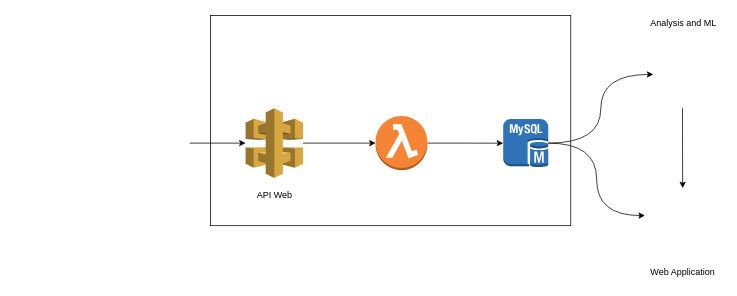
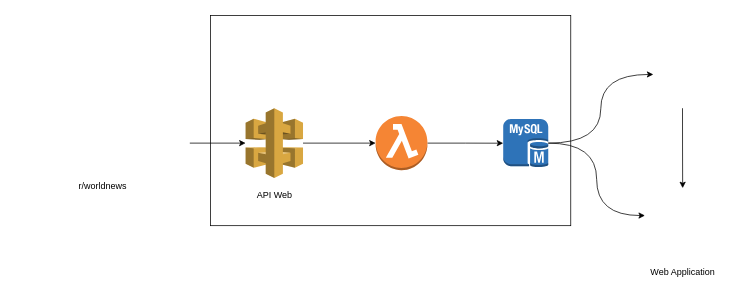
(683, 23) -> none
none -> (103, 185)
